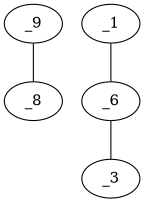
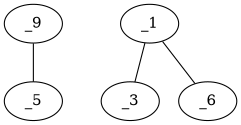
(33, 101) -> (33, 101)
(111, 140) -> (140, 63)
